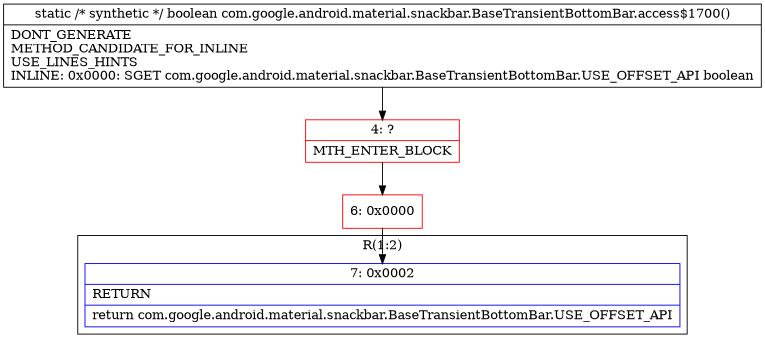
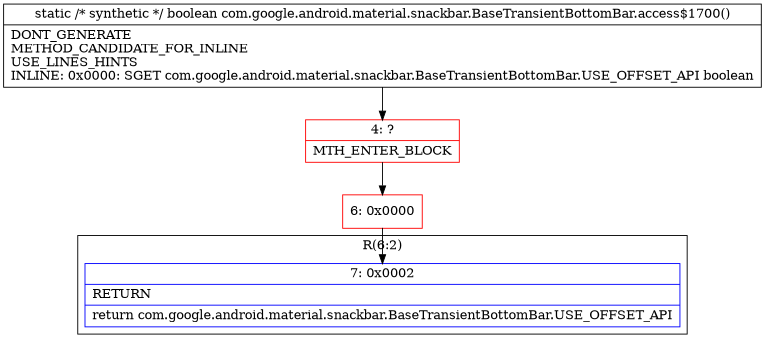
(382, 246) -> (382, 246)
